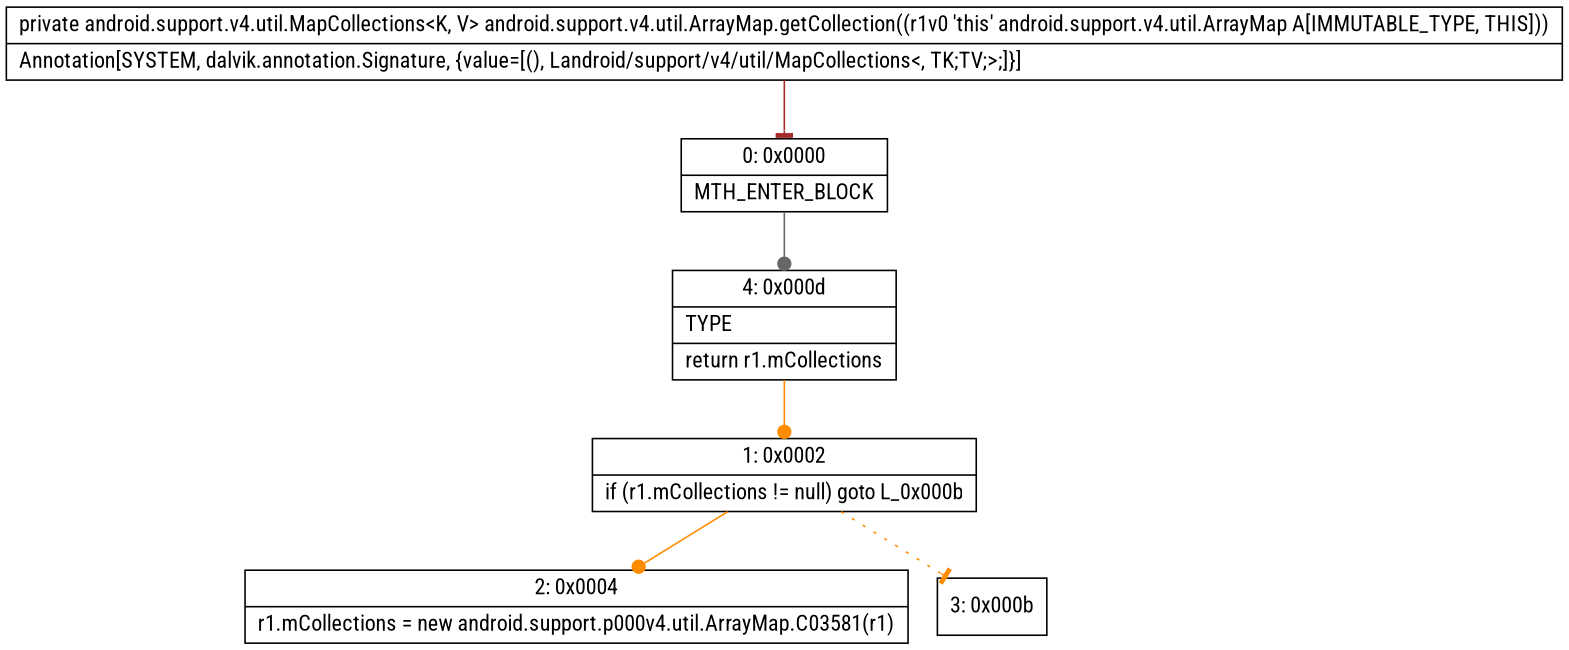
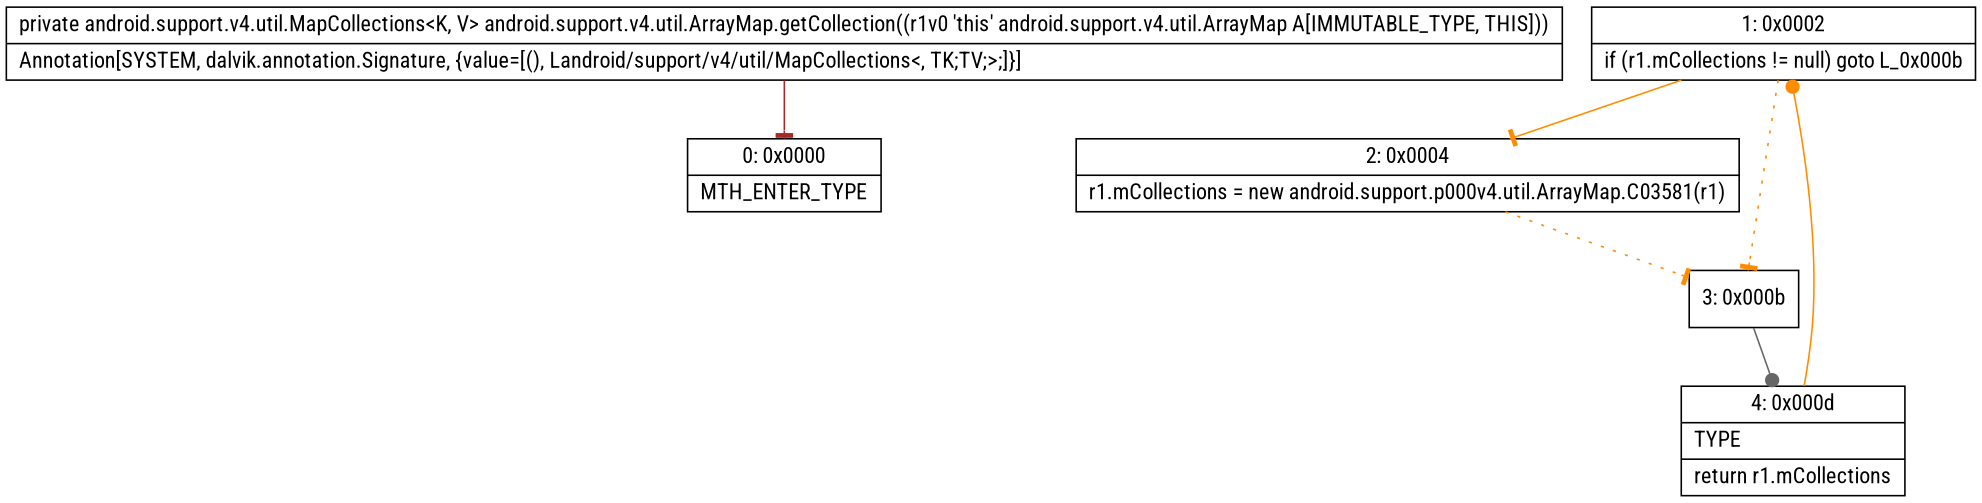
(784, 193) -> (784, 193)
(784, 235) -> (1762, 351)
none -> (1593, 243)
(686, 537) -> (1599, 108)
